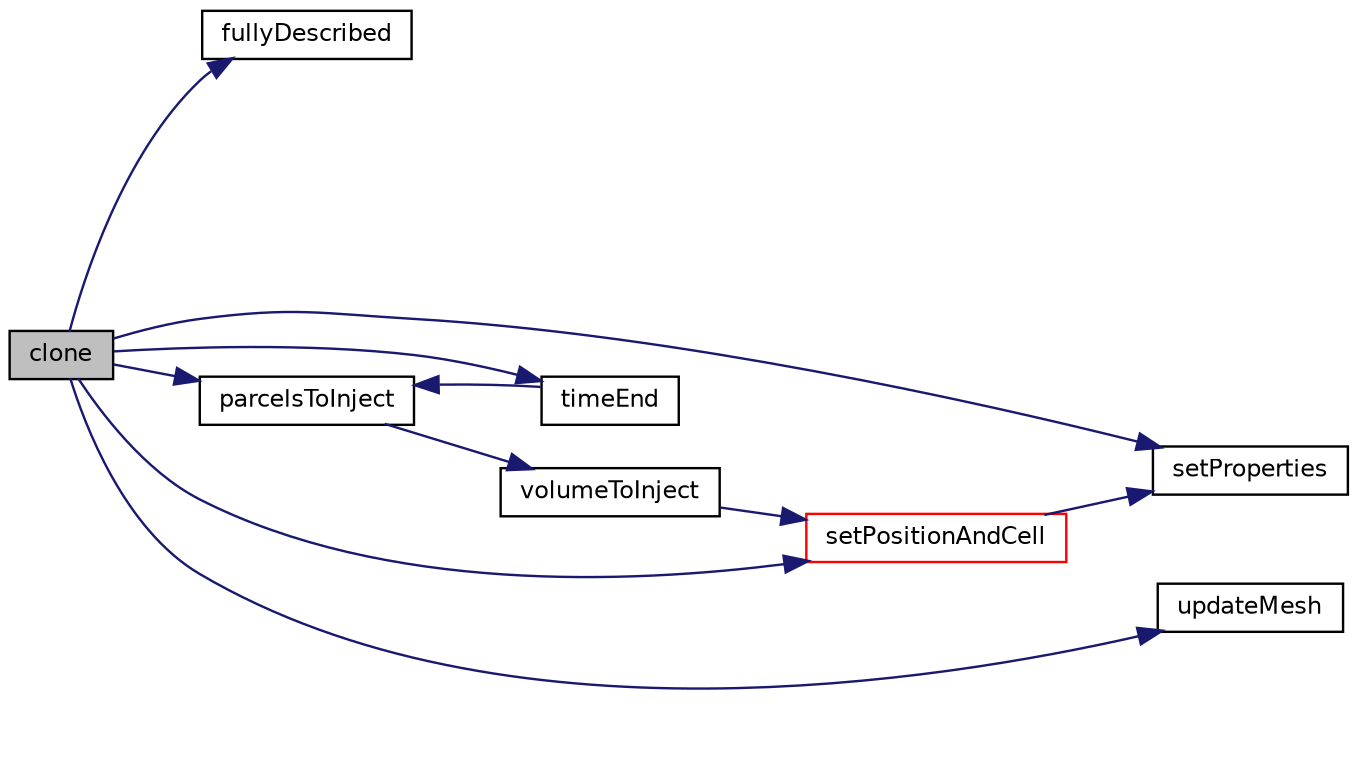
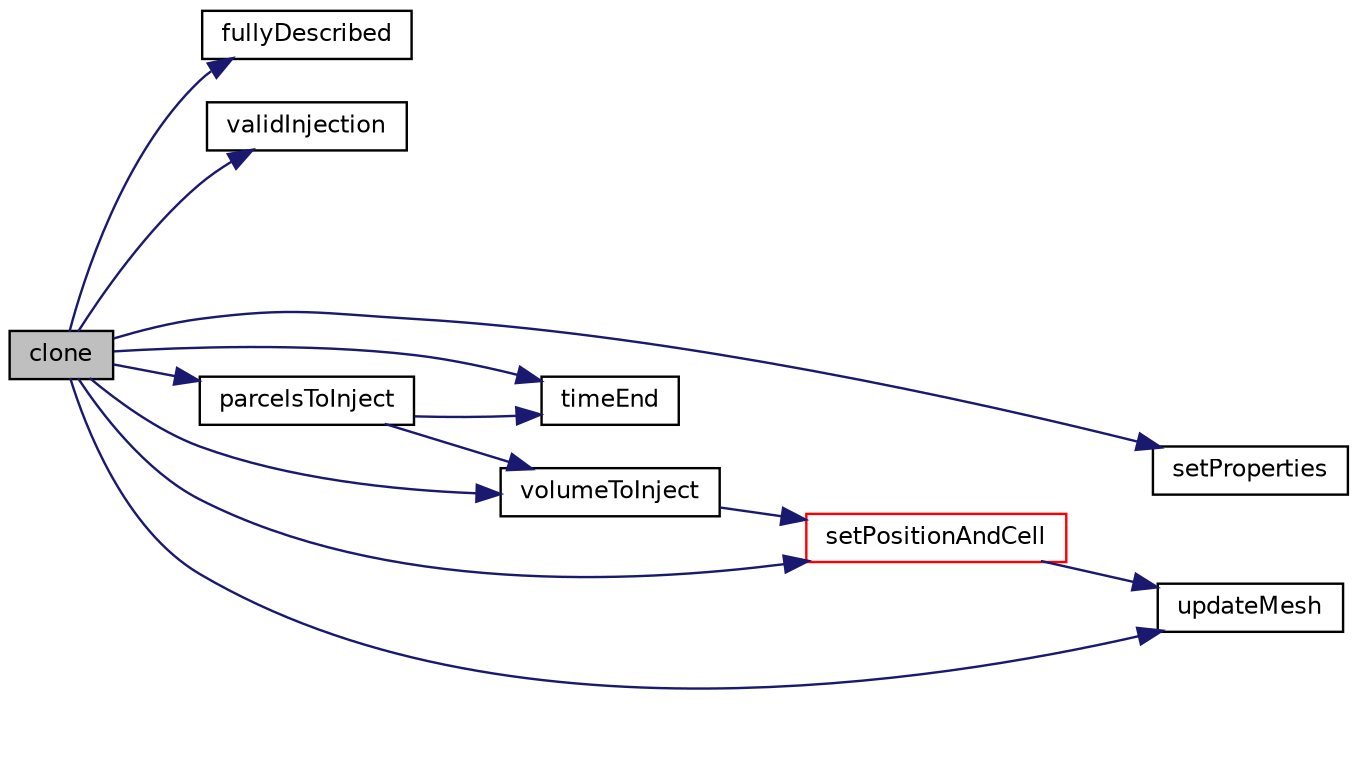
none -> (307, 126)
(490, 385) -> (465, 417)
none -> (272, 468)
(1086, 506) -> (1087, 571)
